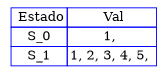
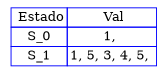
(112, 56) -> (112, 56)
